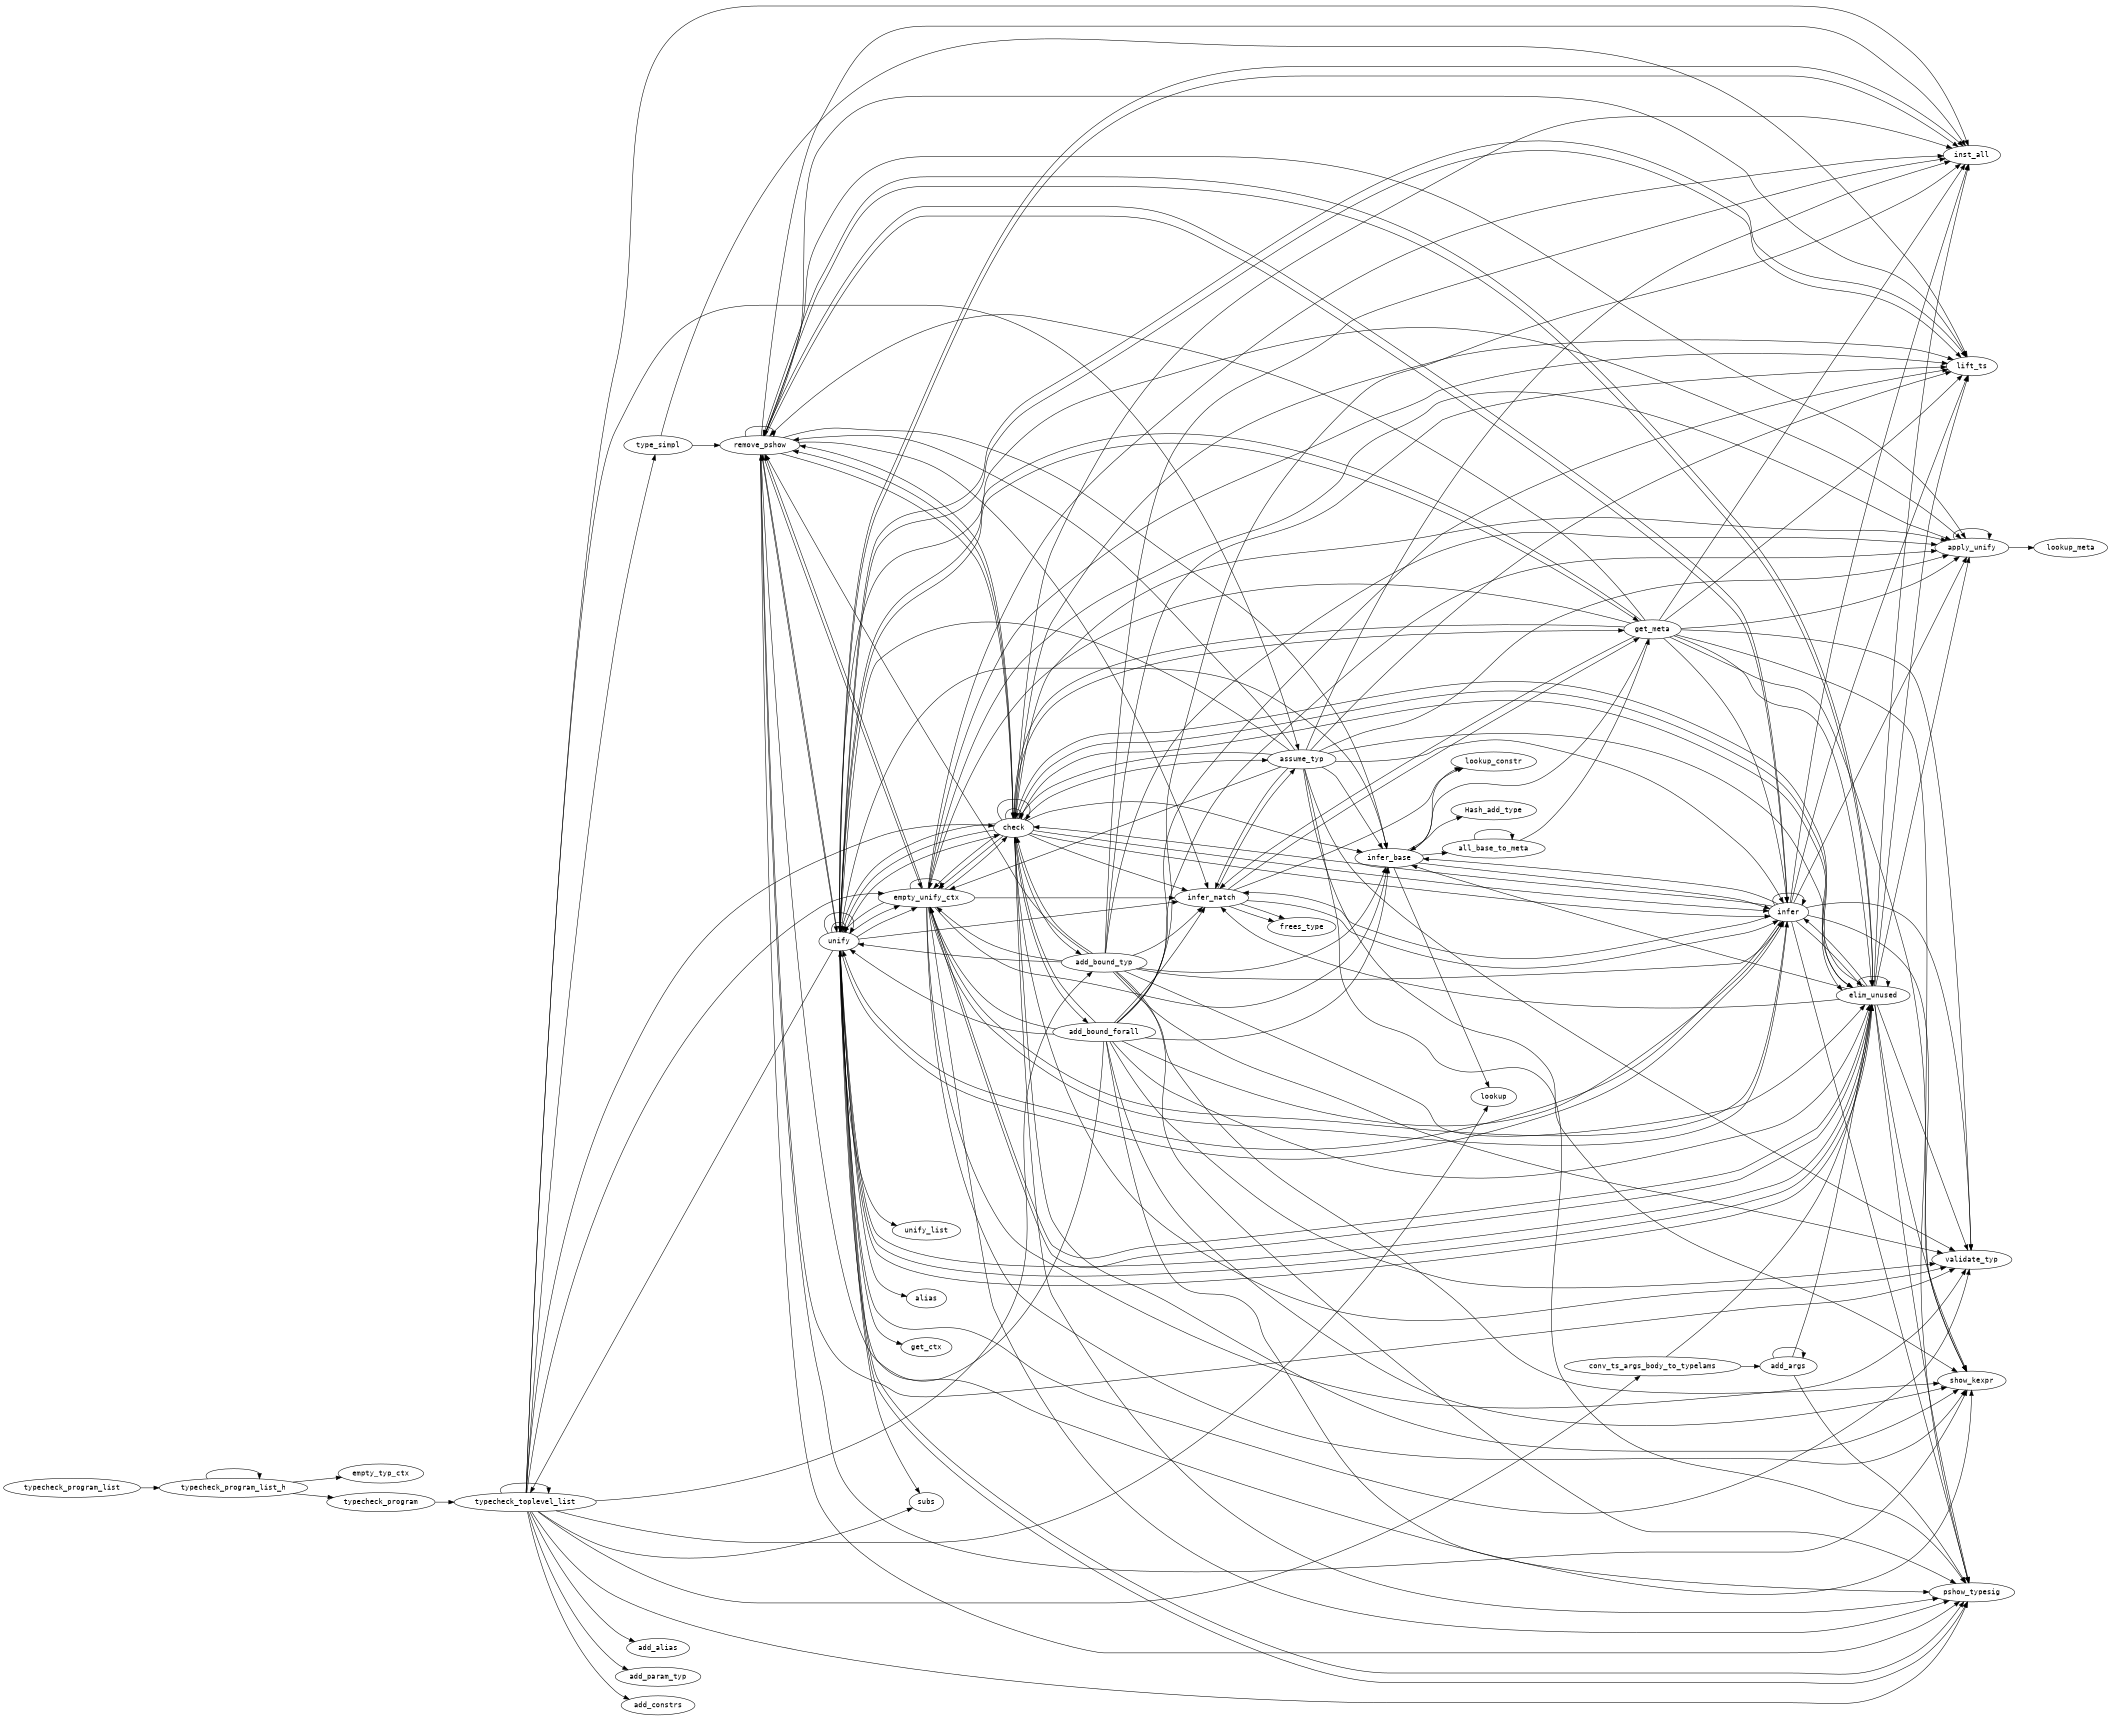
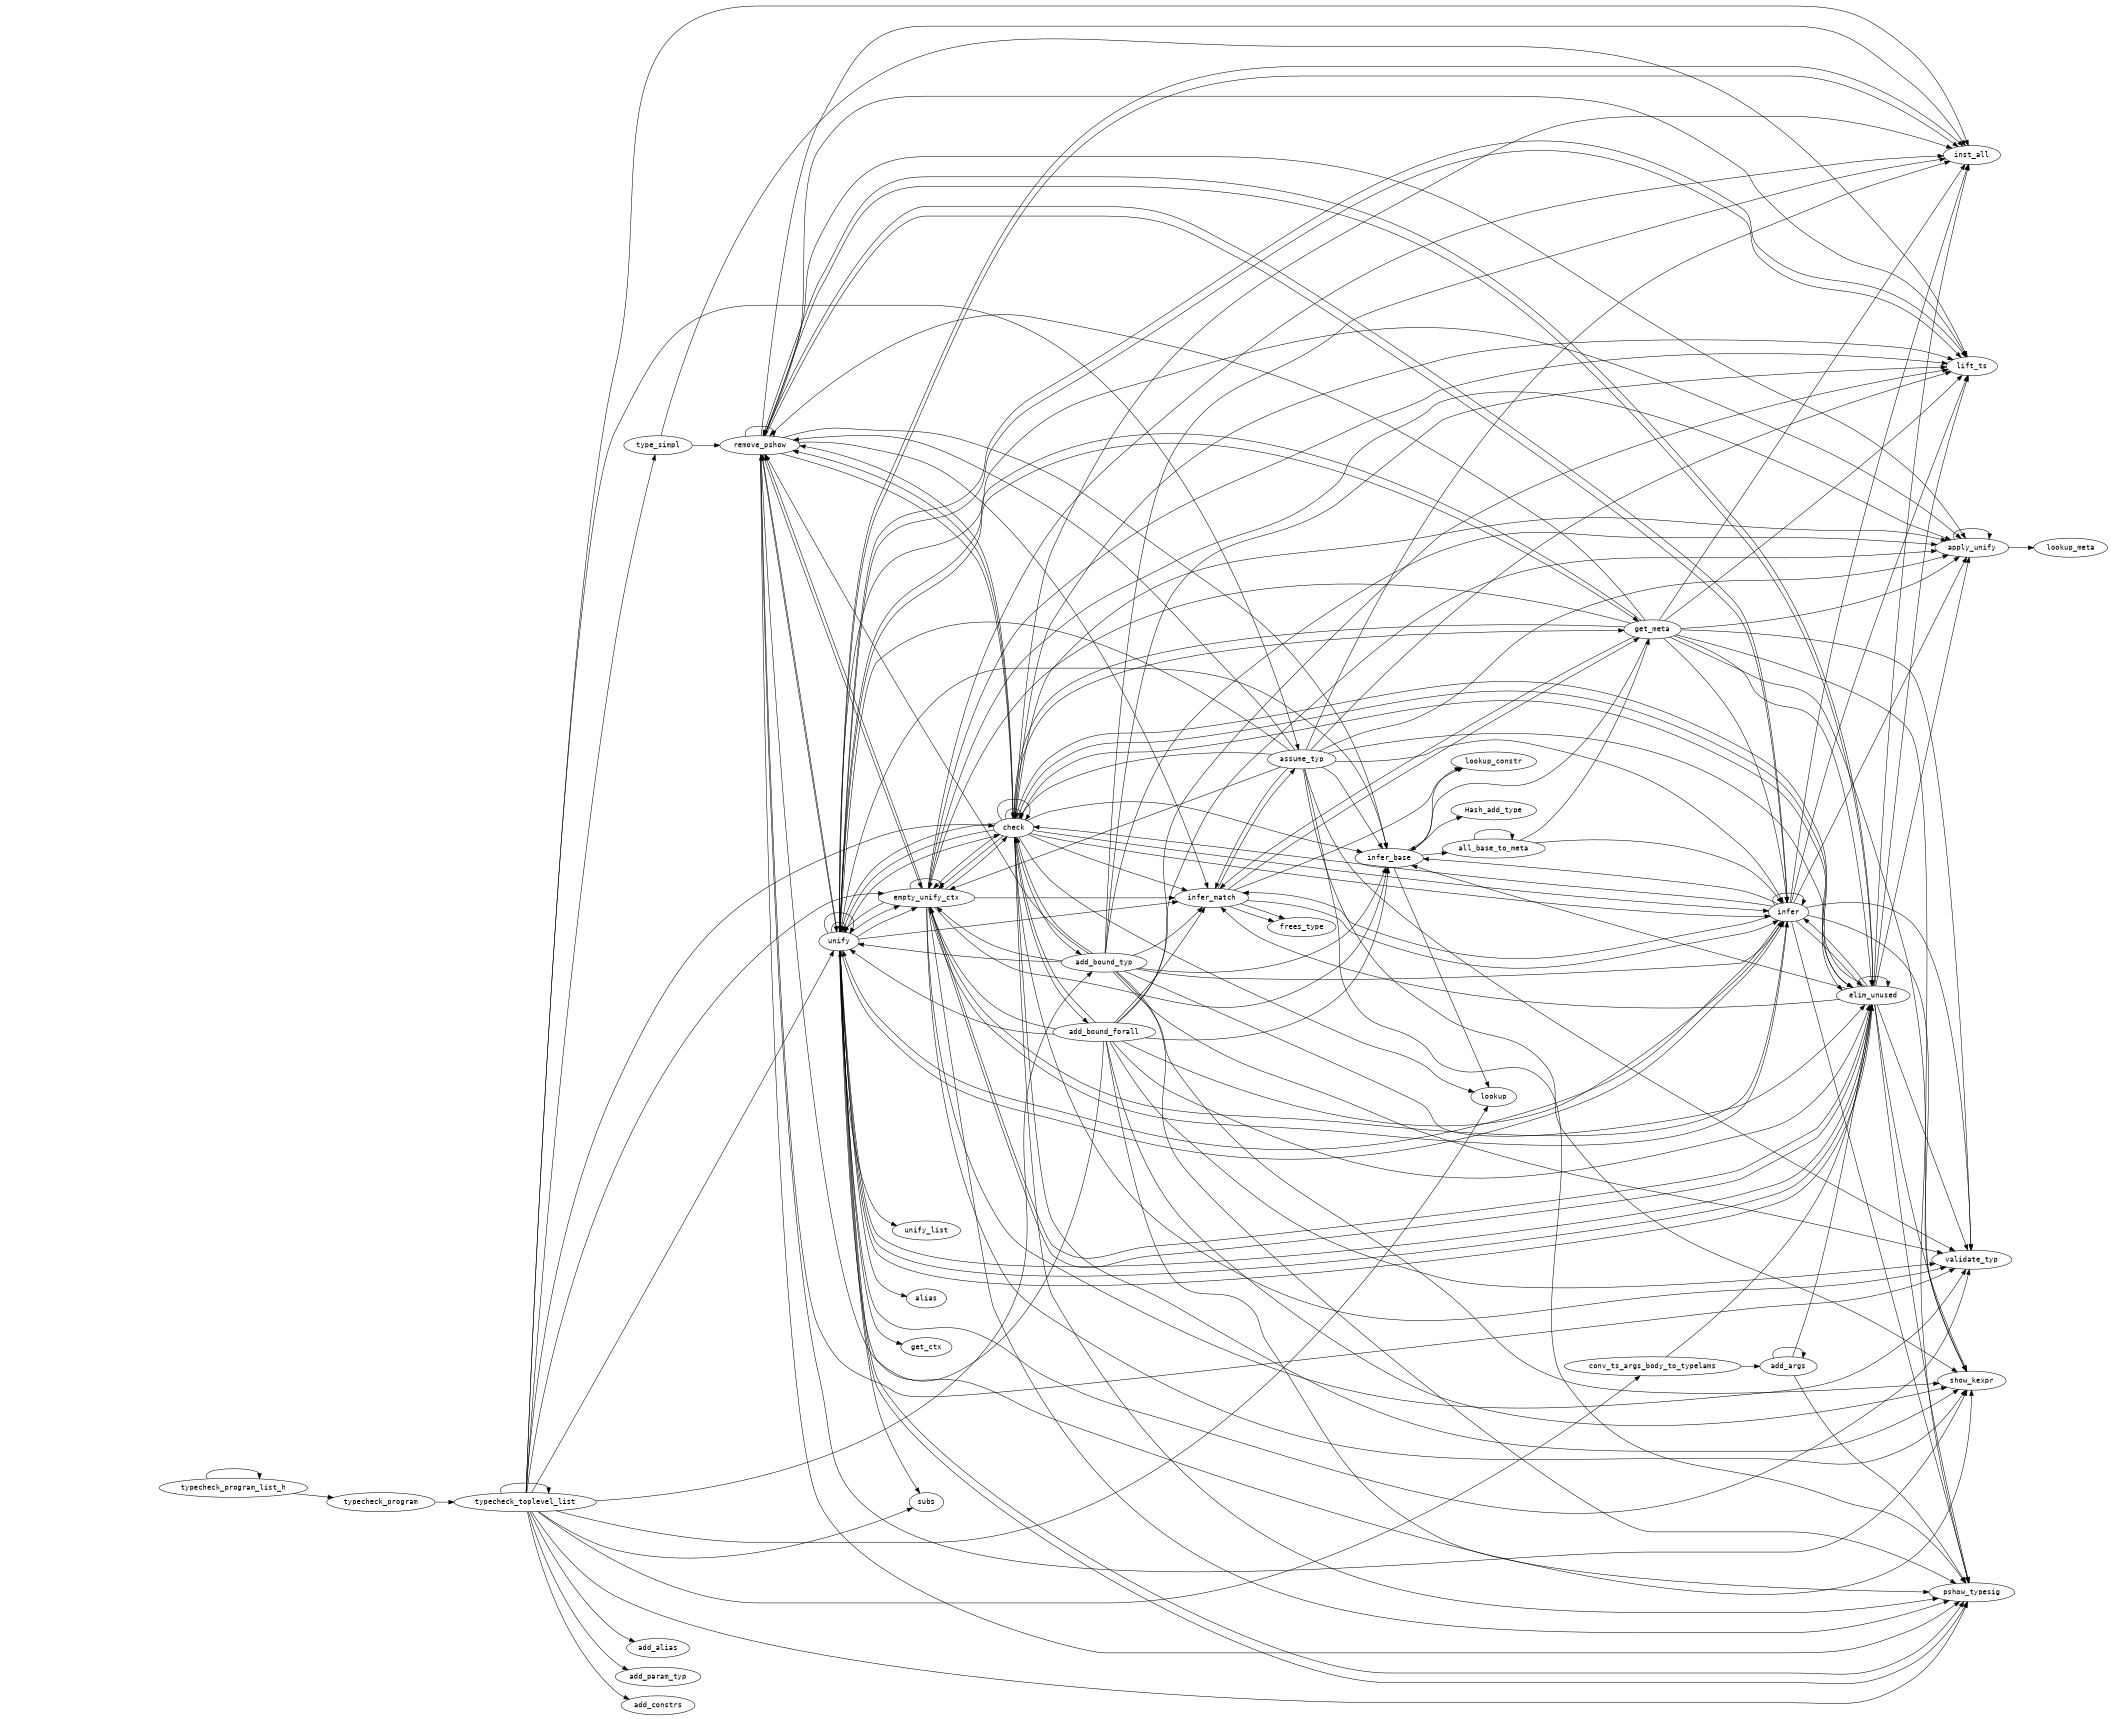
(1341, 415) -> none
(1137, 770) -> (1231, 983)
(1592, 882) -> (1665, 845)
(682, 1219) -> (682, 1225)
(381, 1474) -> none
(72, 1488) -> none
